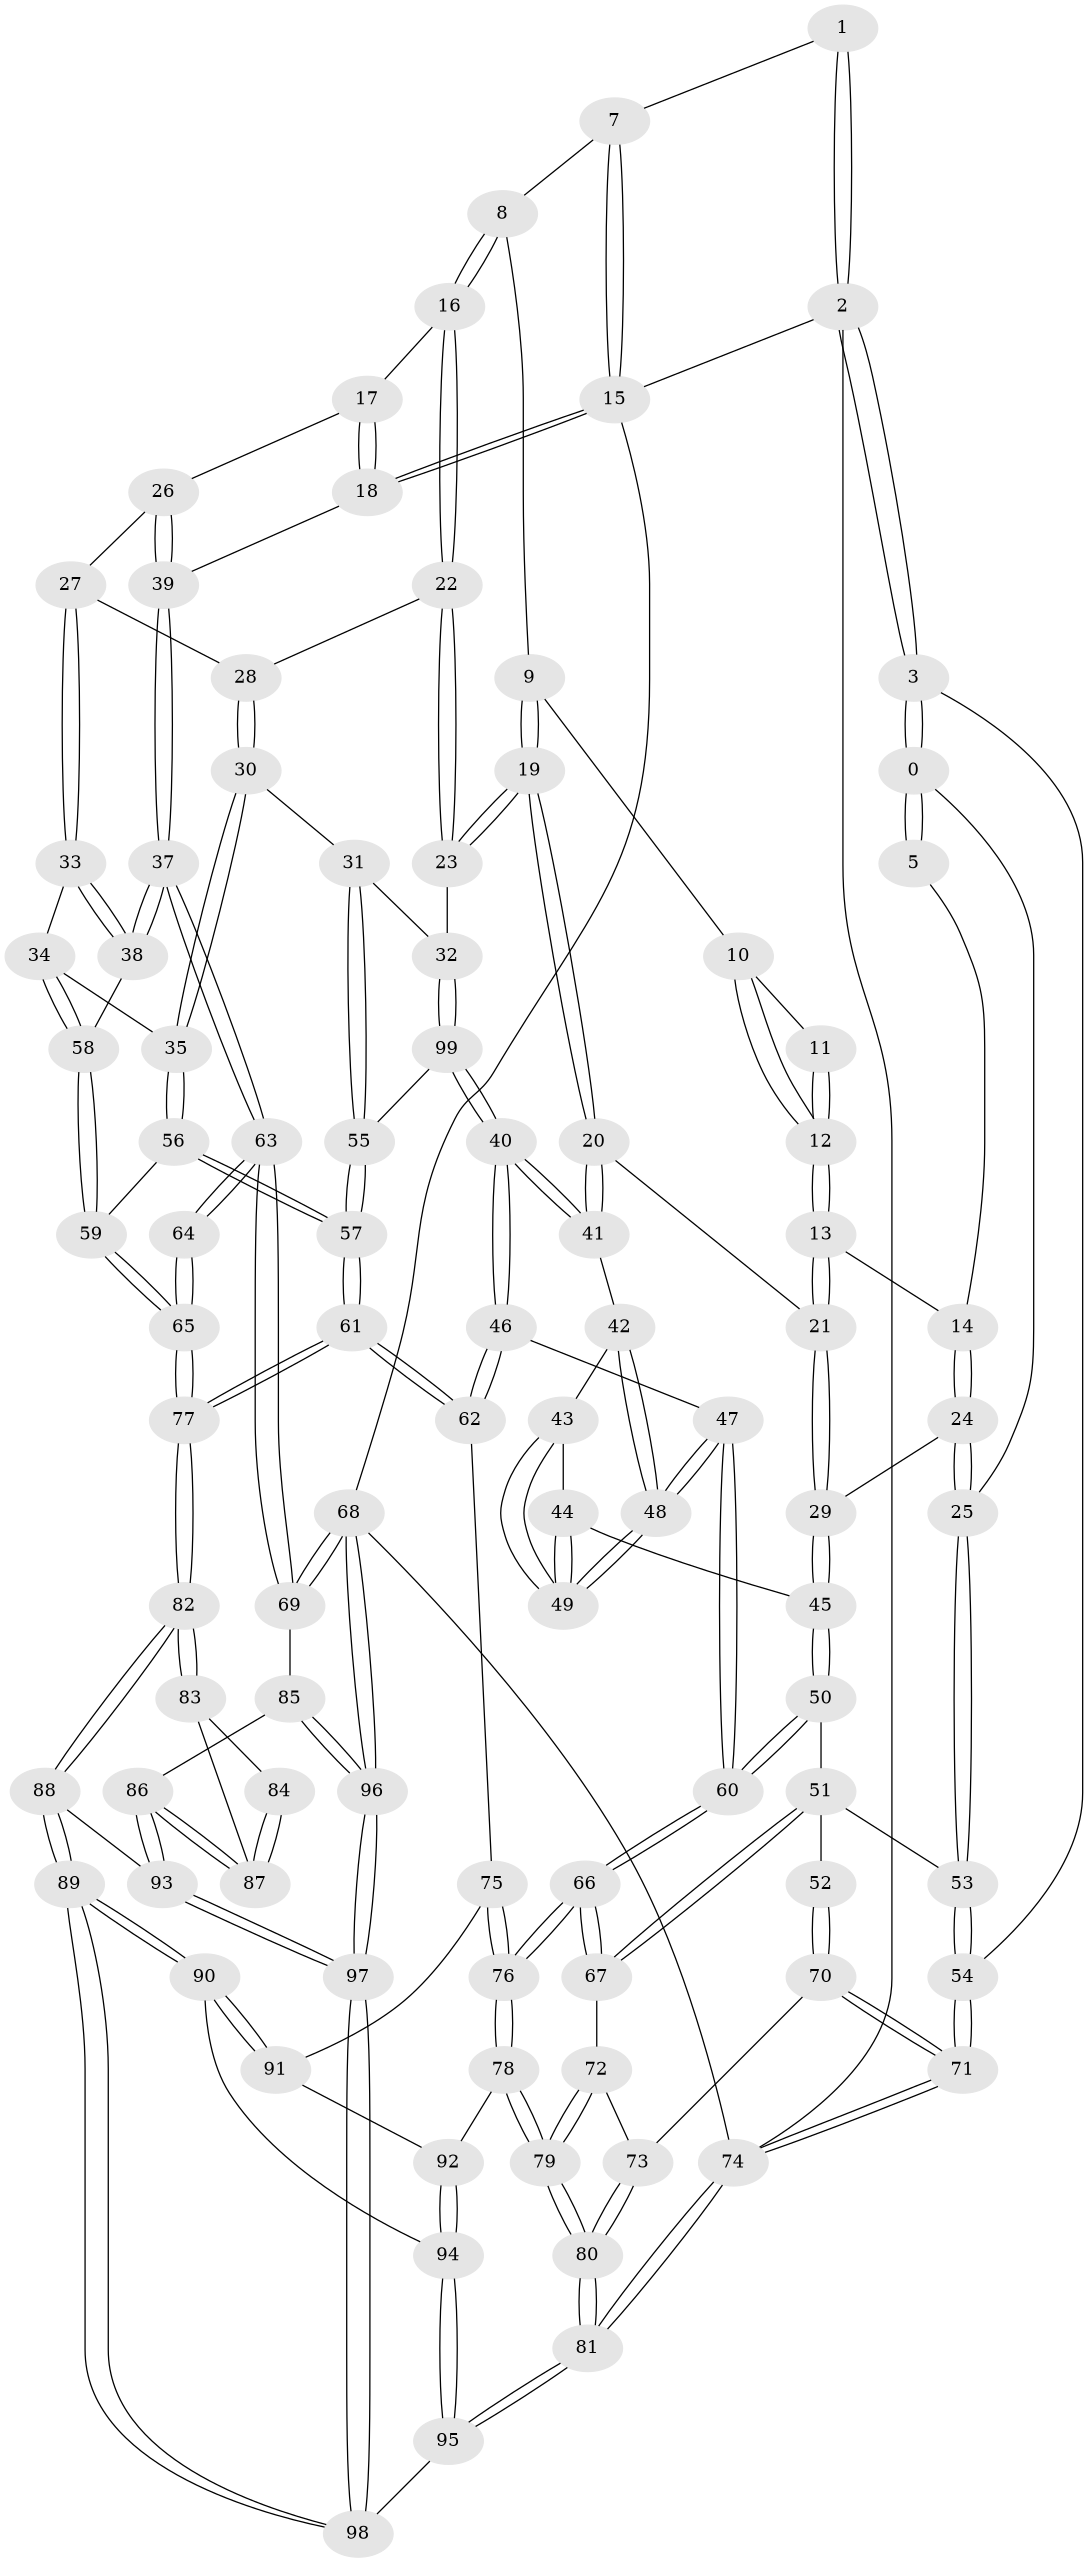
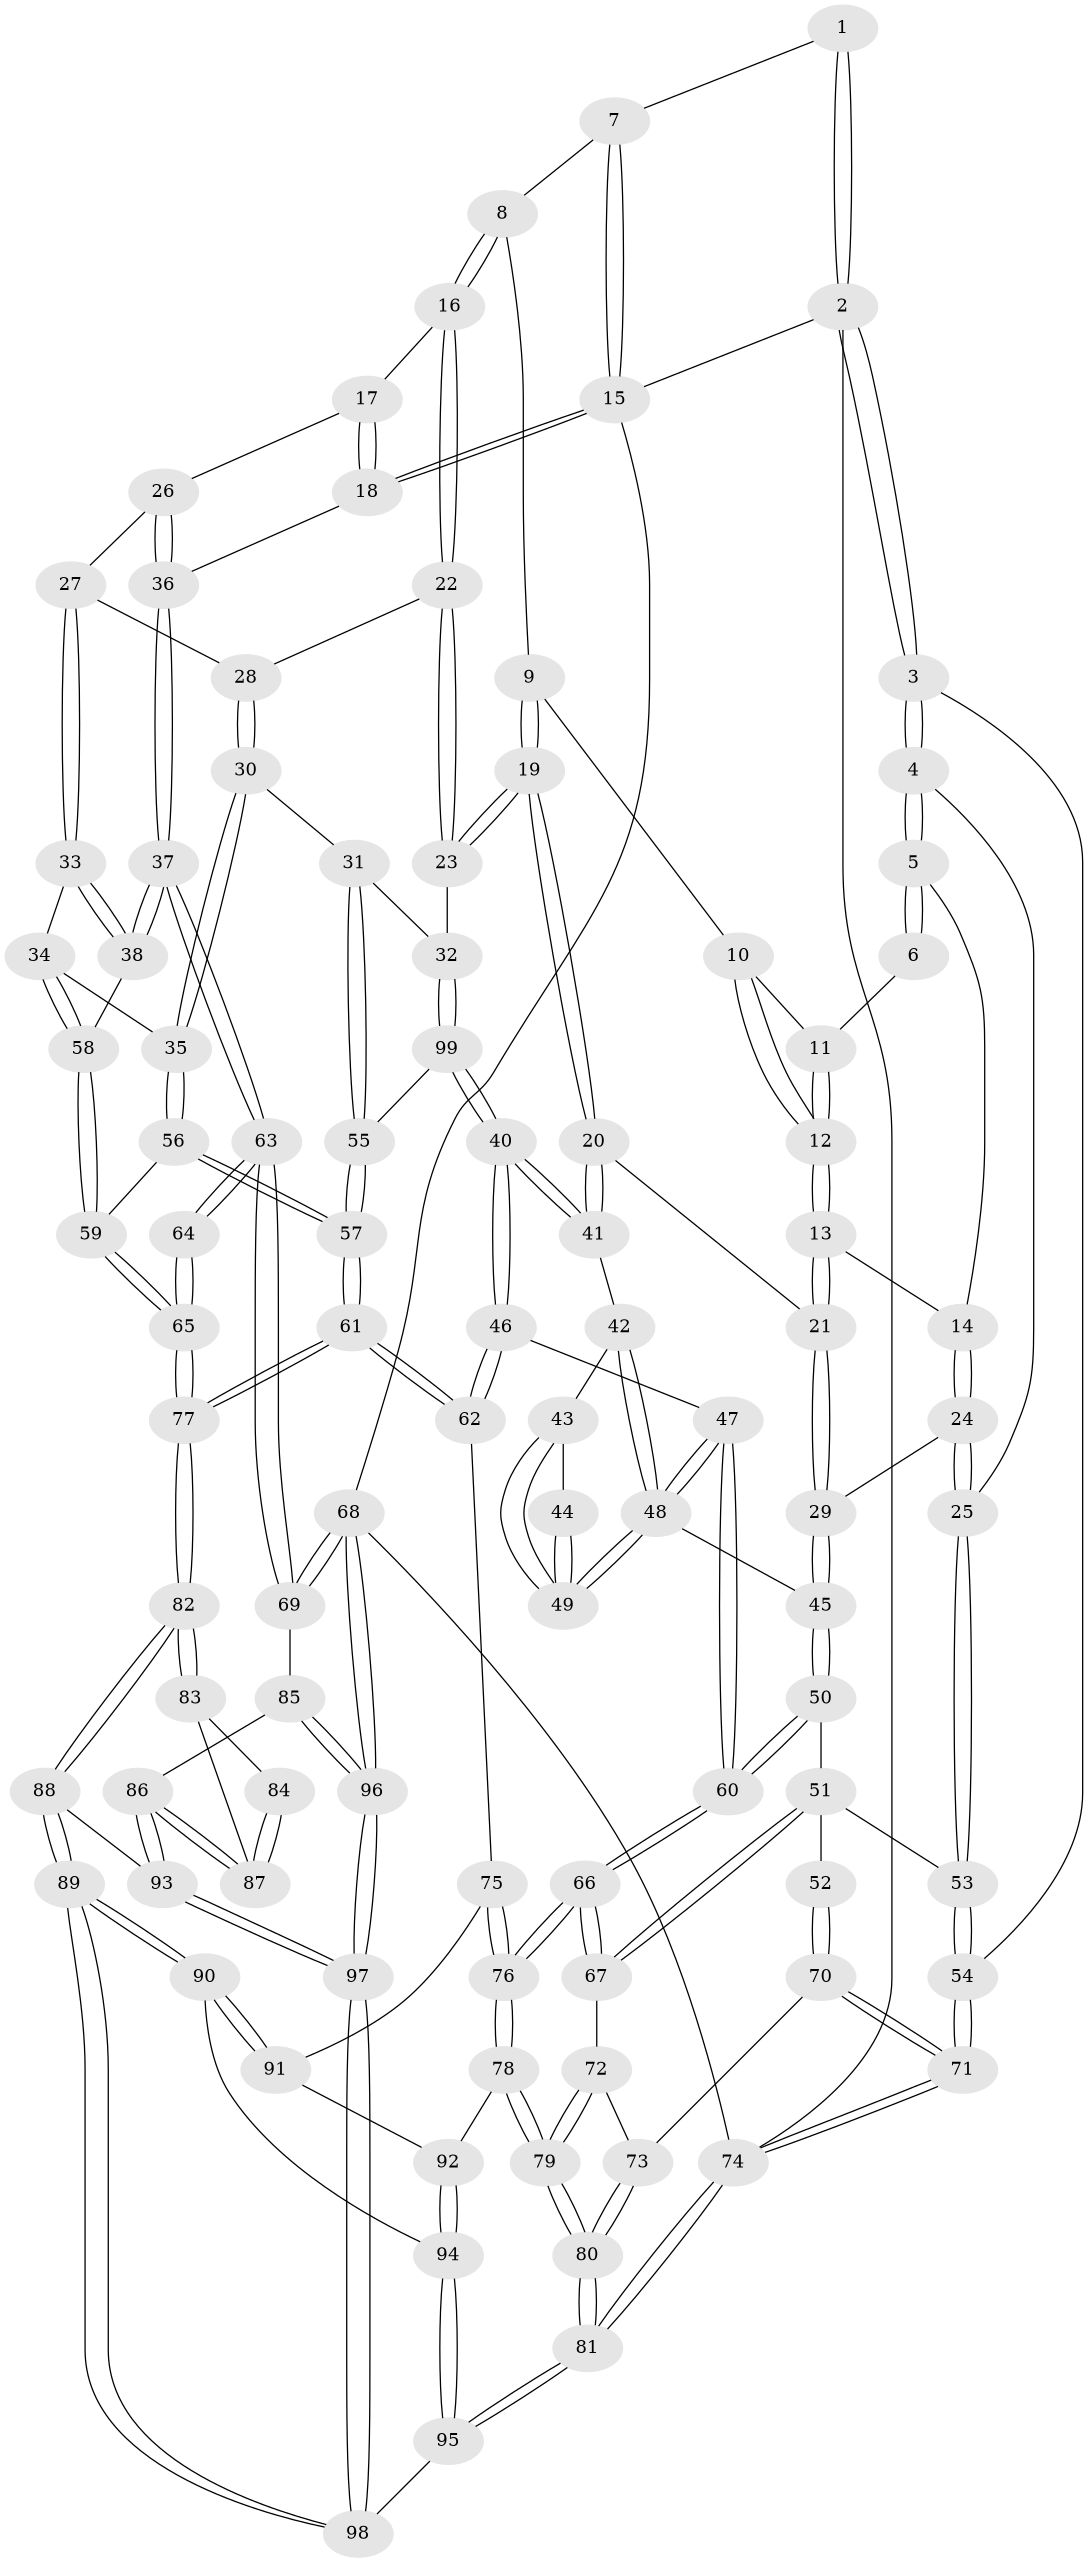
(164, 585) -> (164, 585)
(914, 771) -> (914, 771)
none -> (914, 956)
(689, 1565) -> (747, 1564)
